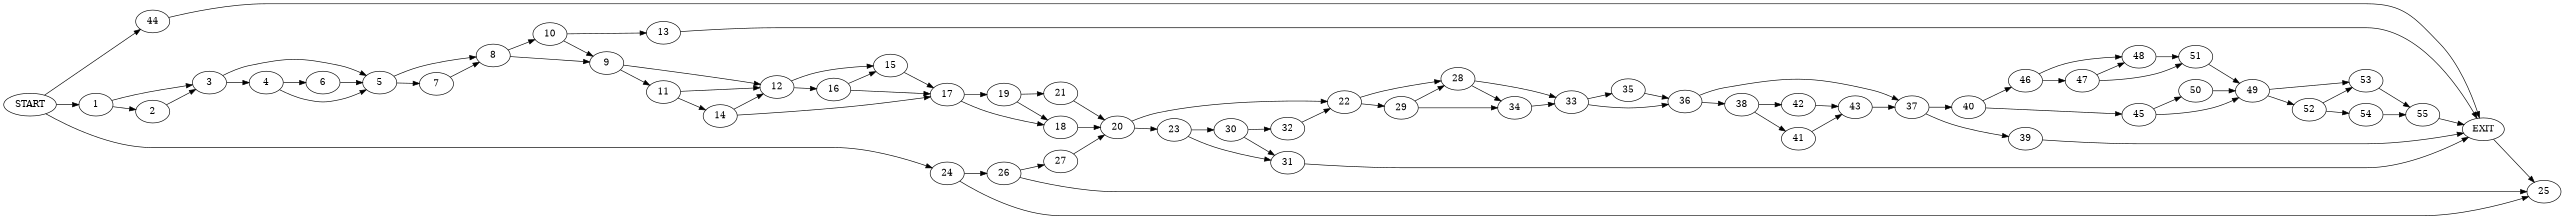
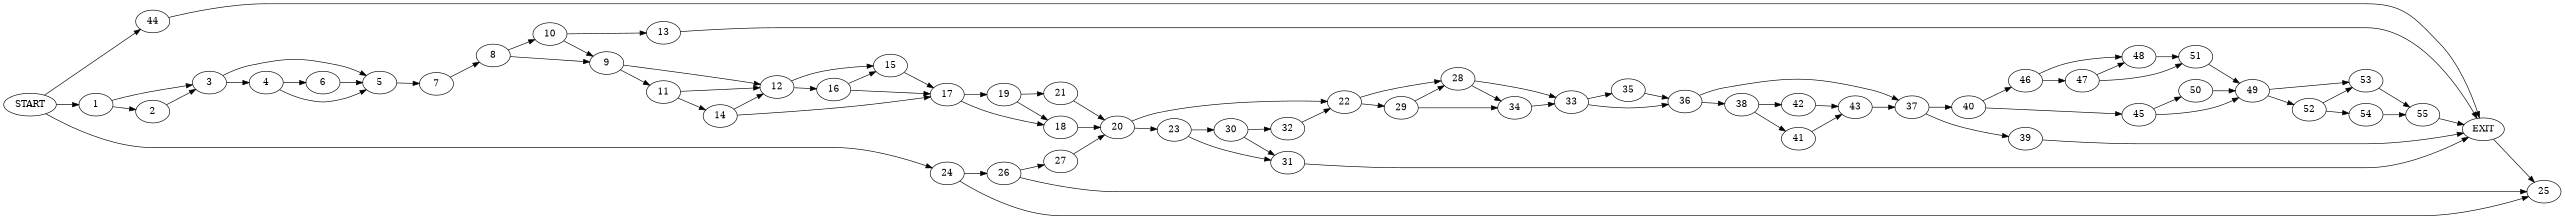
(431, 64) -> none
